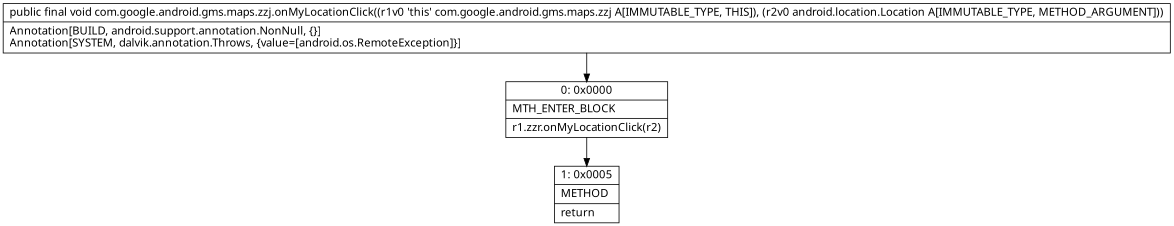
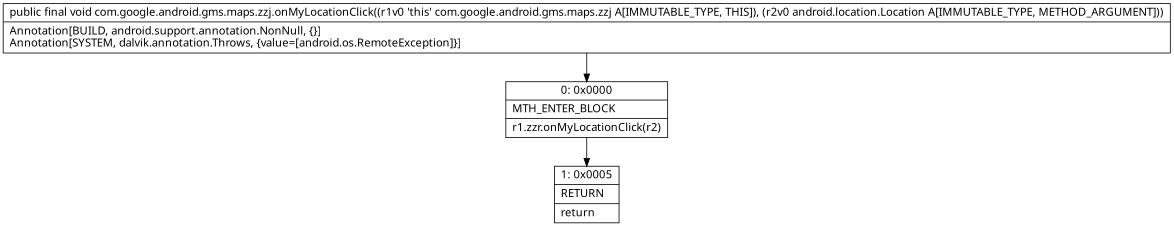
(585, 194) -> (583, 194)
